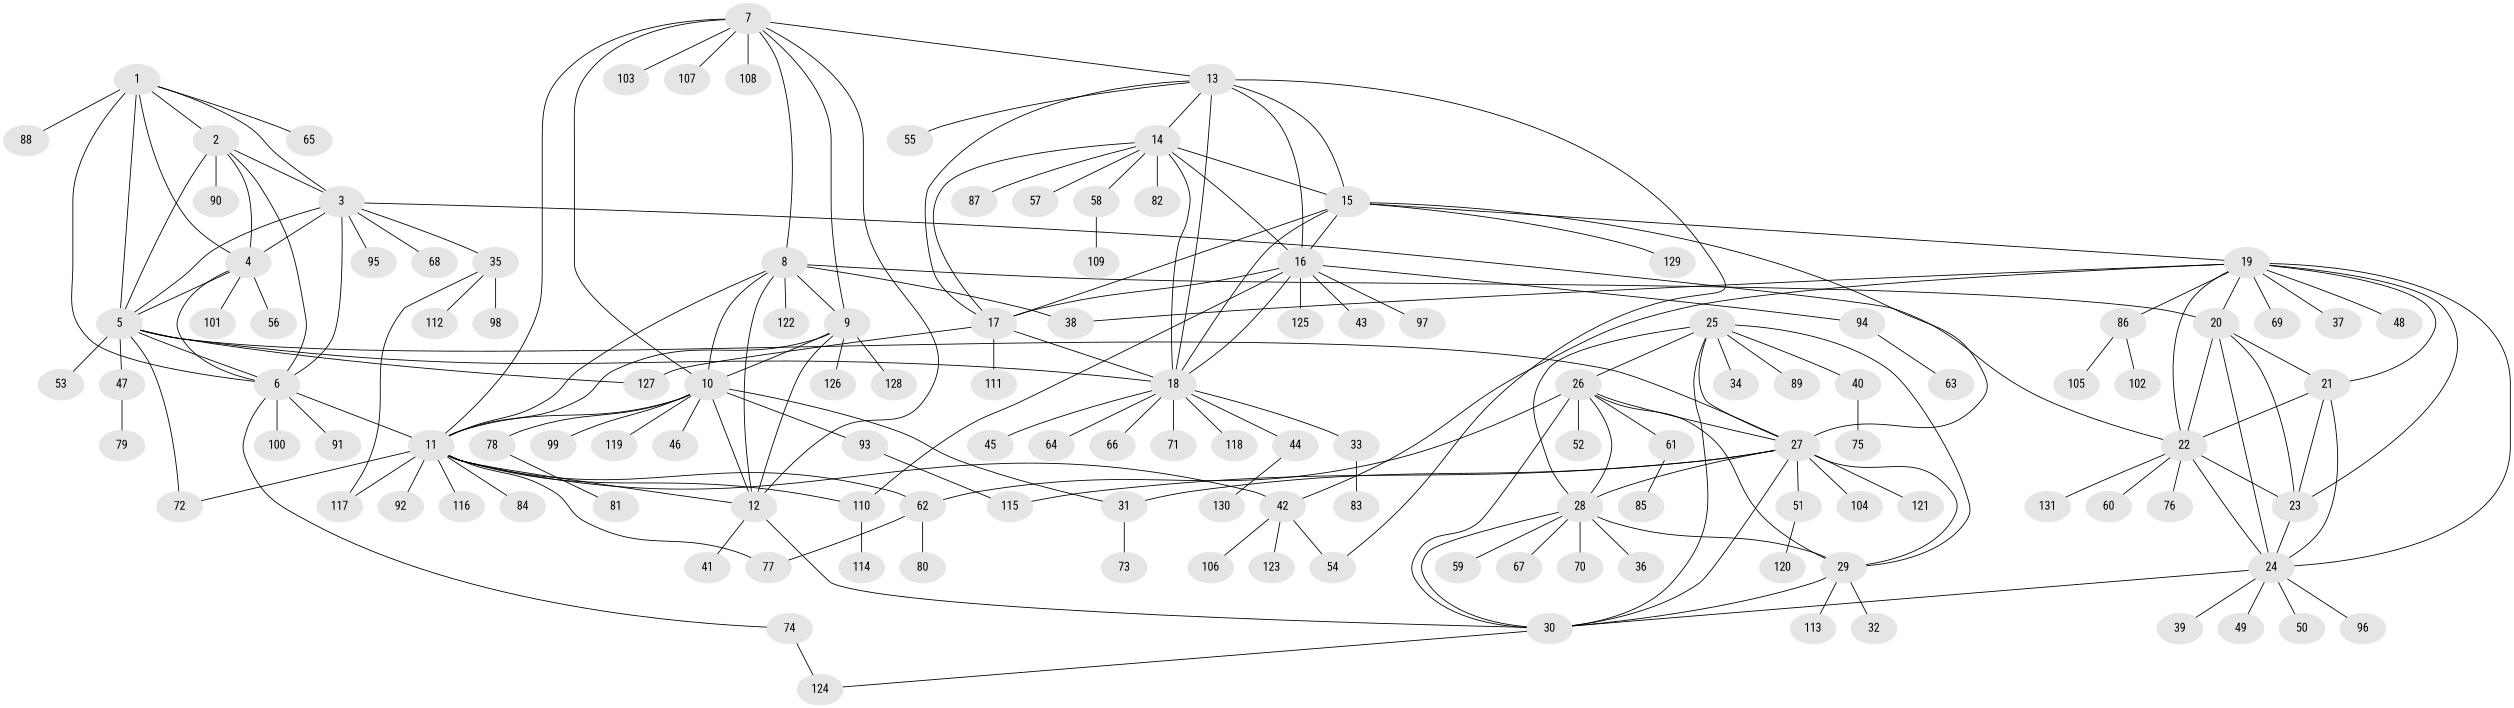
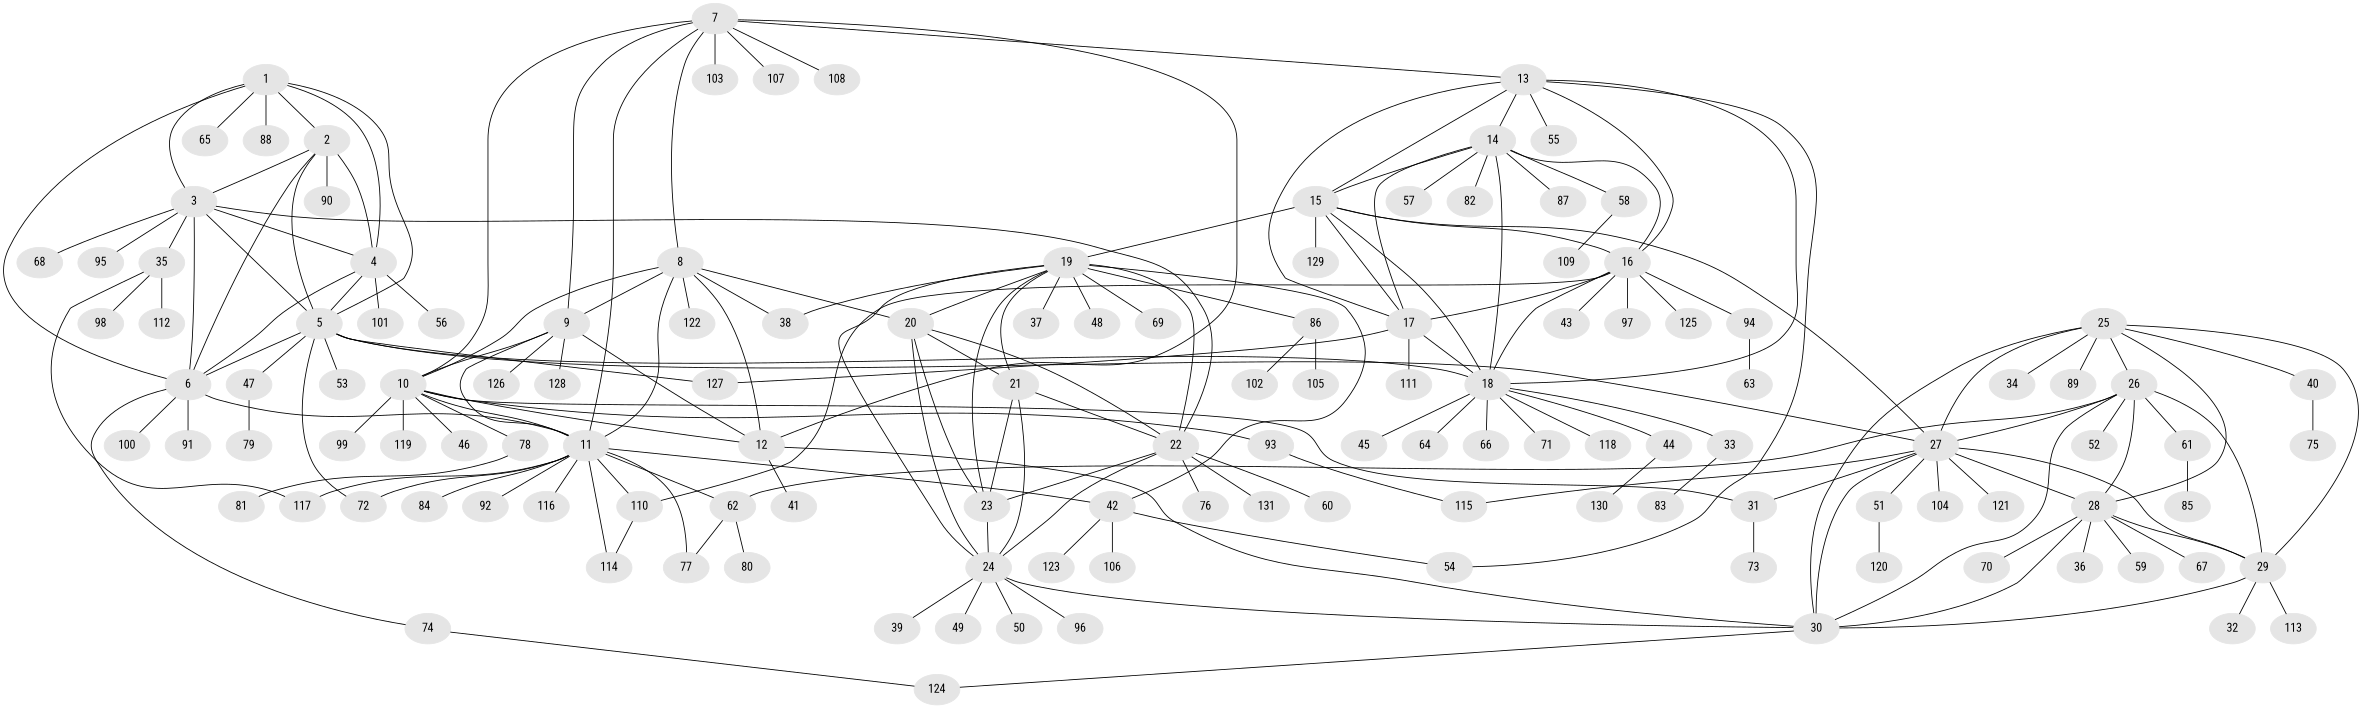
(590, 483) -> (598, 507)
